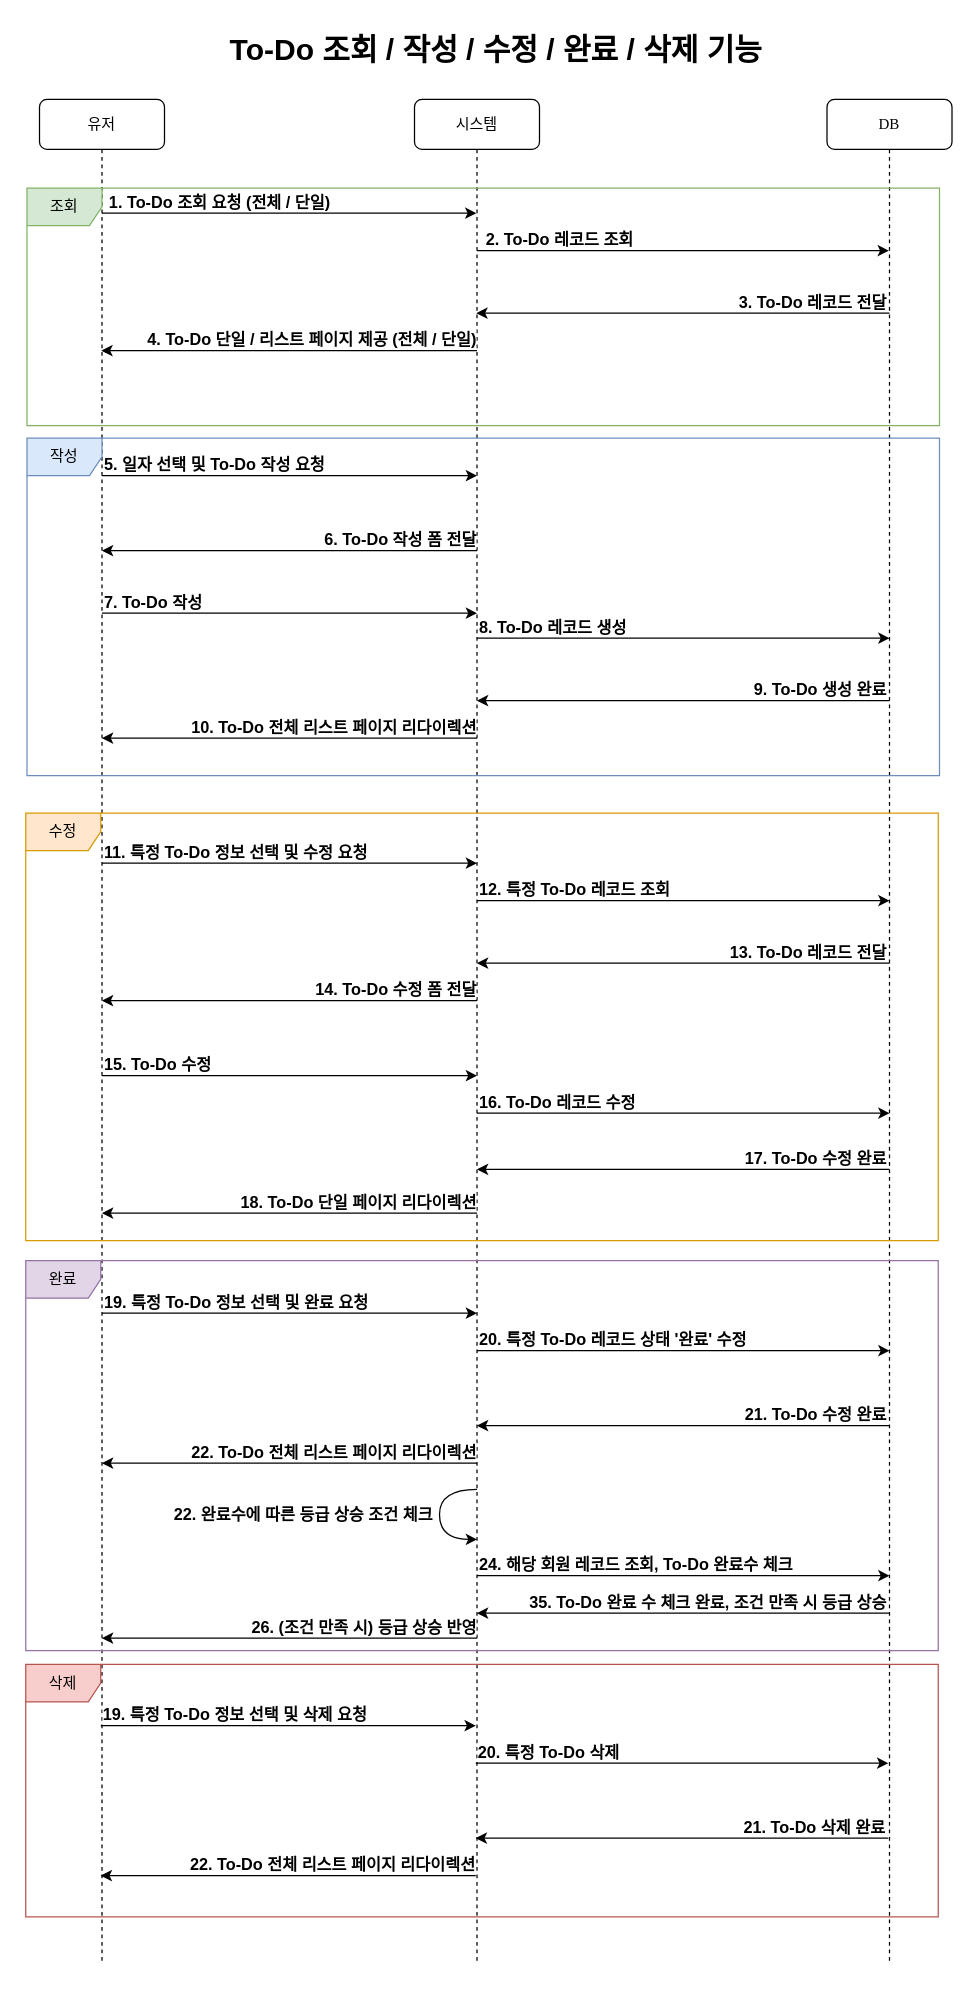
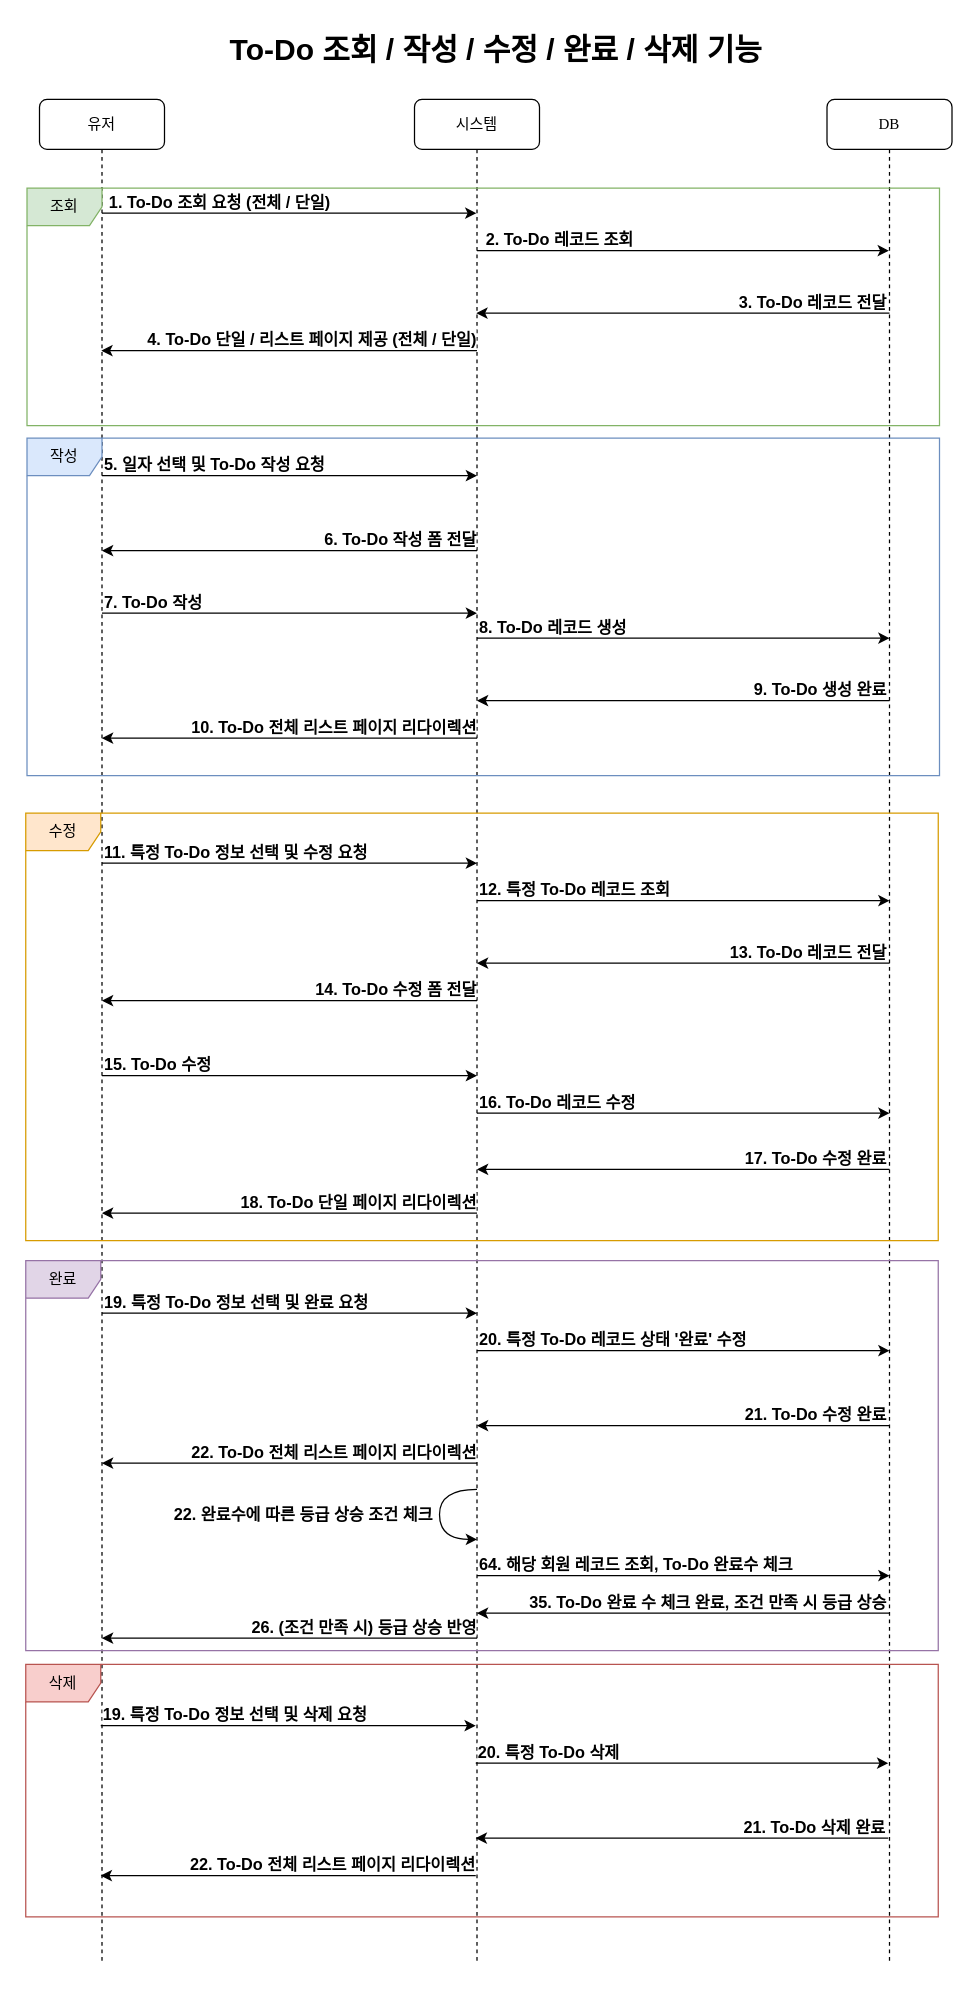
(647, 1564) -> (647, 1564)
